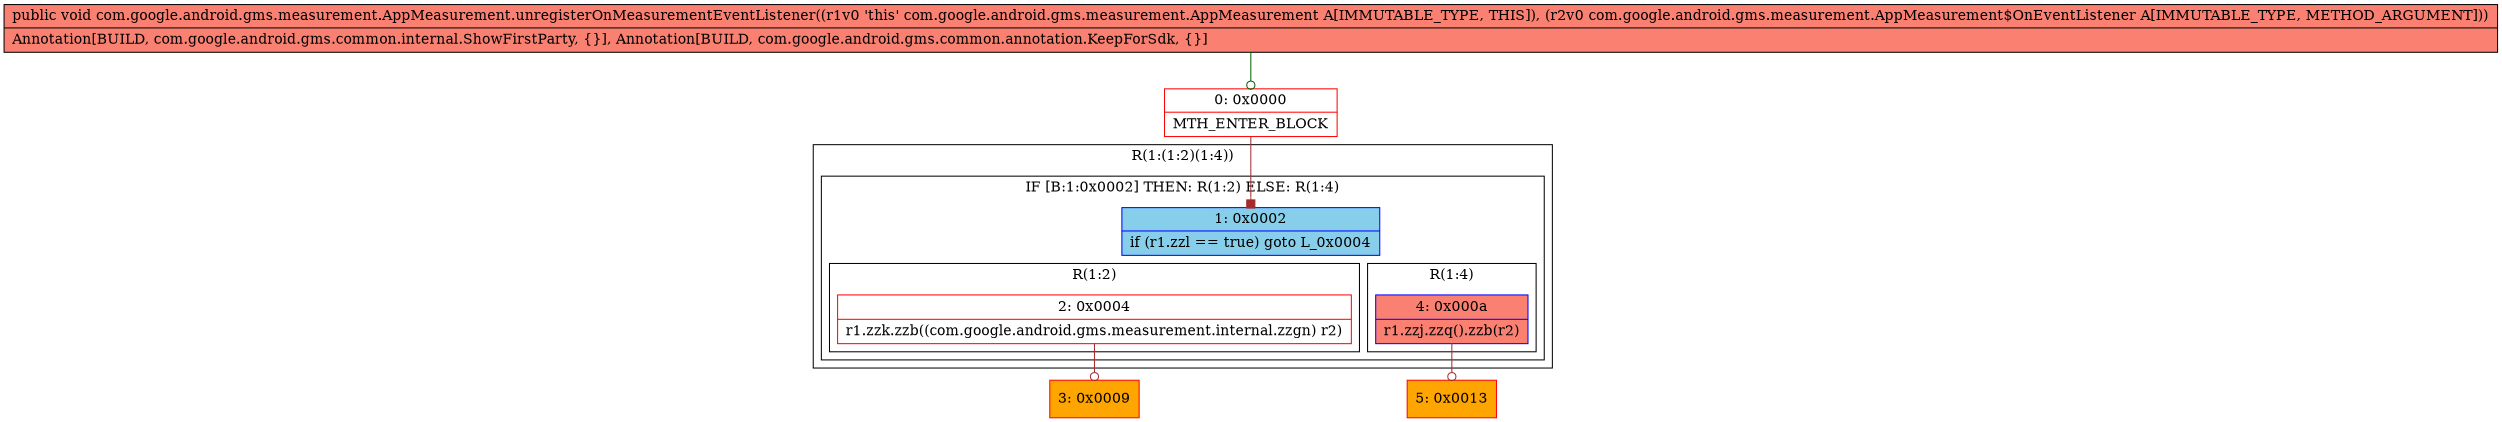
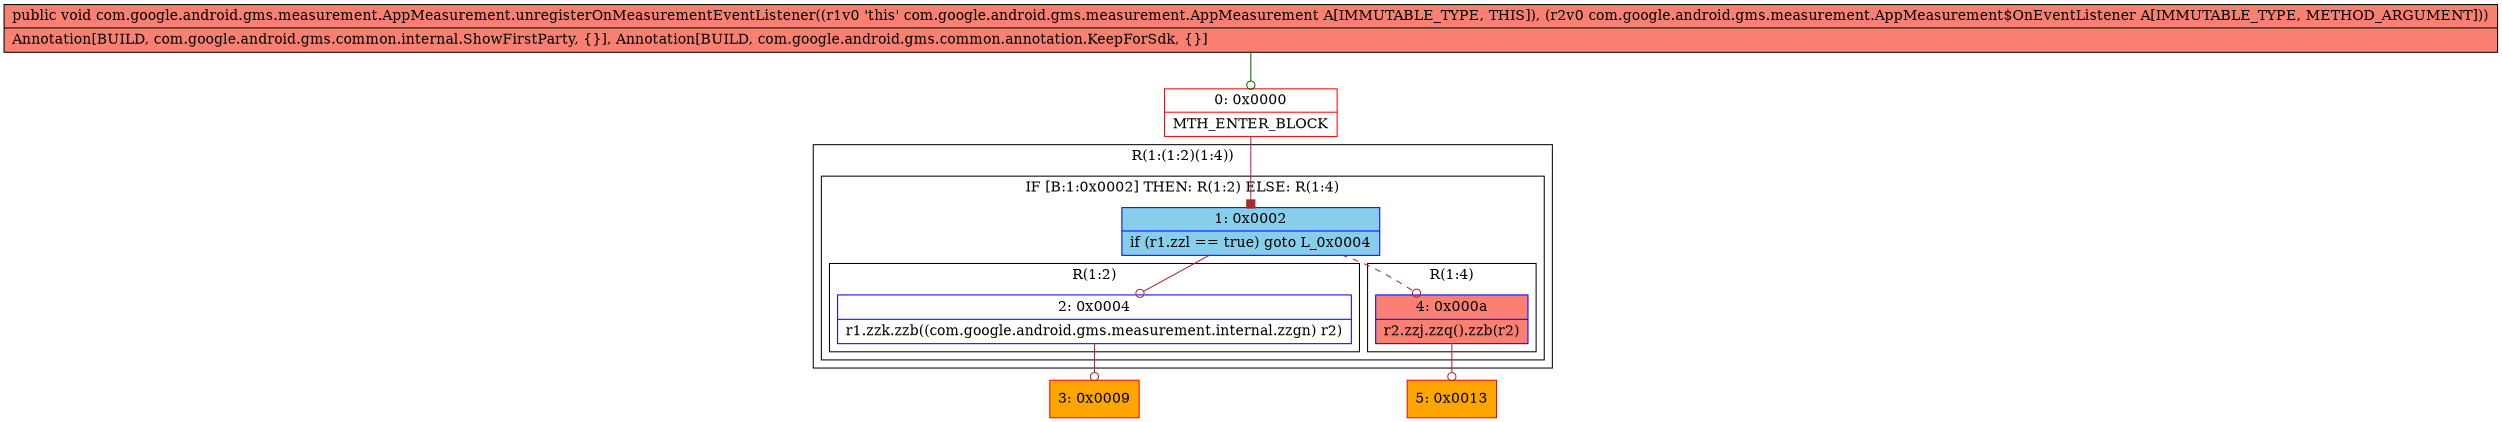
none -> (1378, 271)
none -> (1177, 273)
(1094, 319) -> (1094, 319)
(1452, 331) -> (1452, 331)
